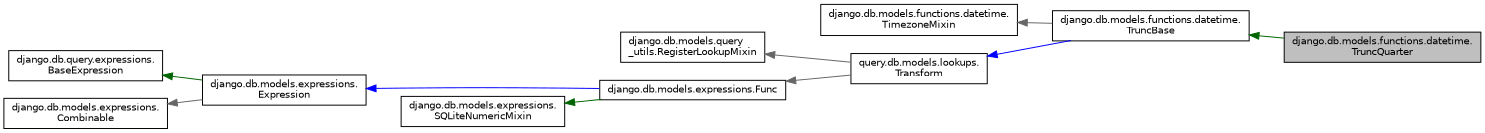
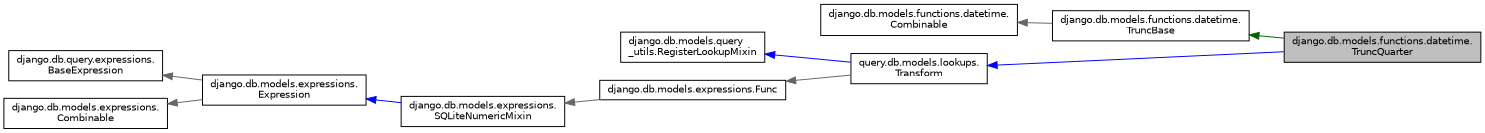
(919, 20) -> (919, 20)
(1034, 47) -> (1141, 58)
(813, 59) -> (813, 59)
(187, 78) -> (187, 78)
(488, 88) -> (389, 101)
(588, 101) -> (588, 101)
